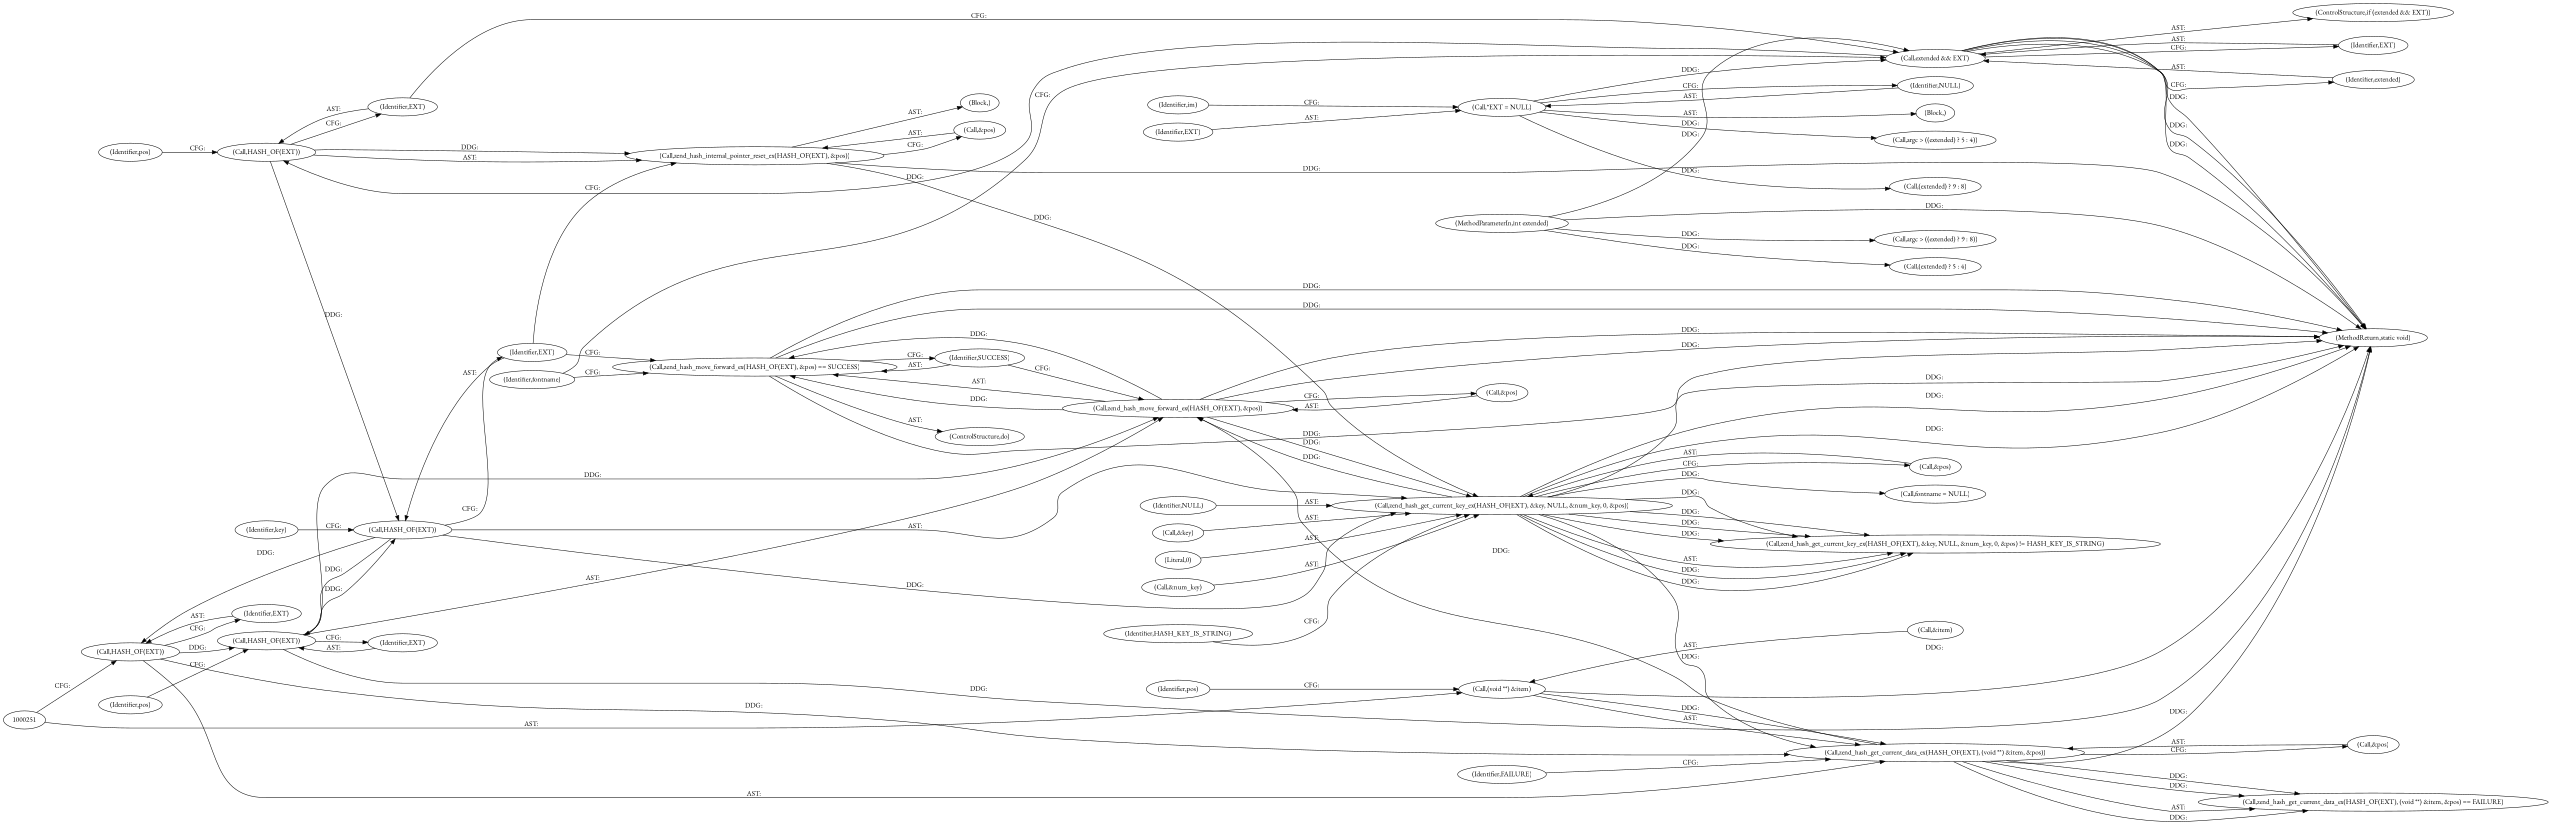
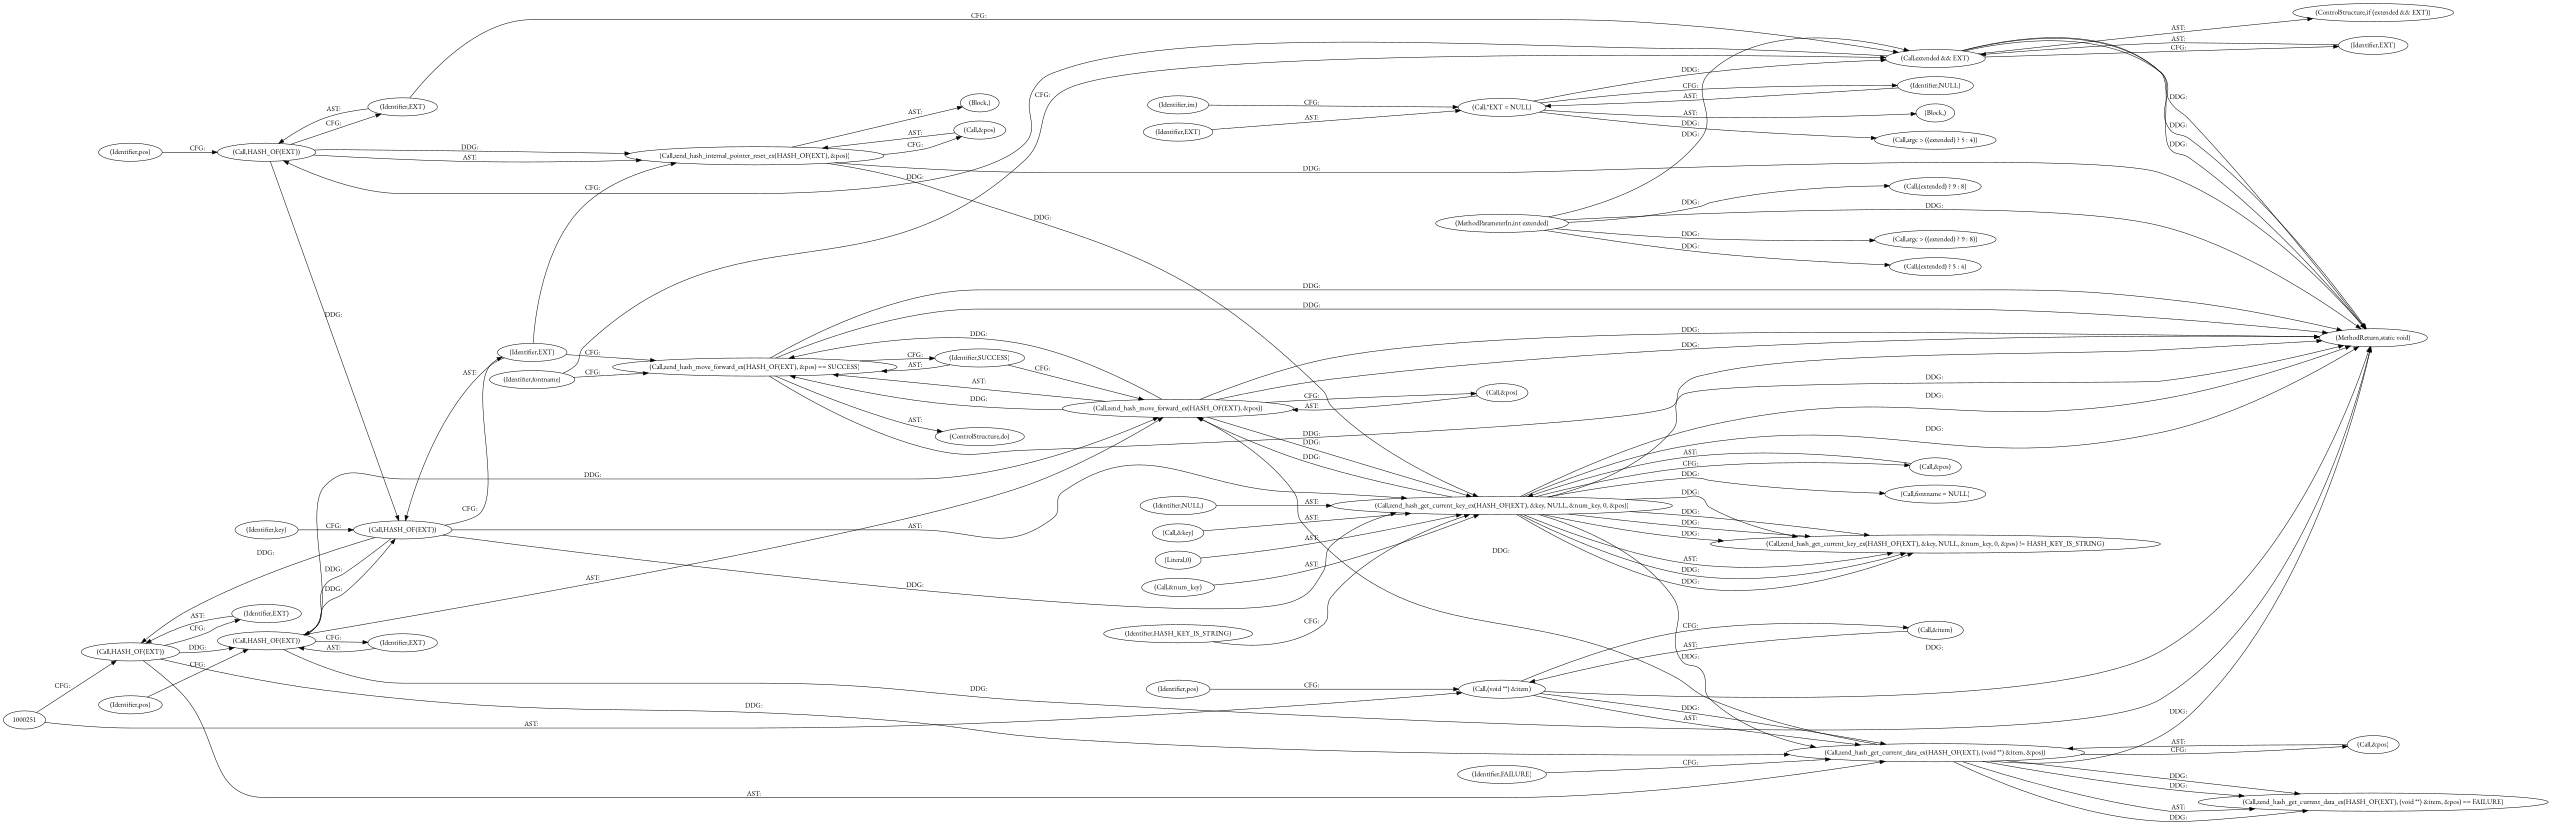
(2373, 80) -> none
(1697, 177) -> (1725, 200)
none -> (1708, 628)
